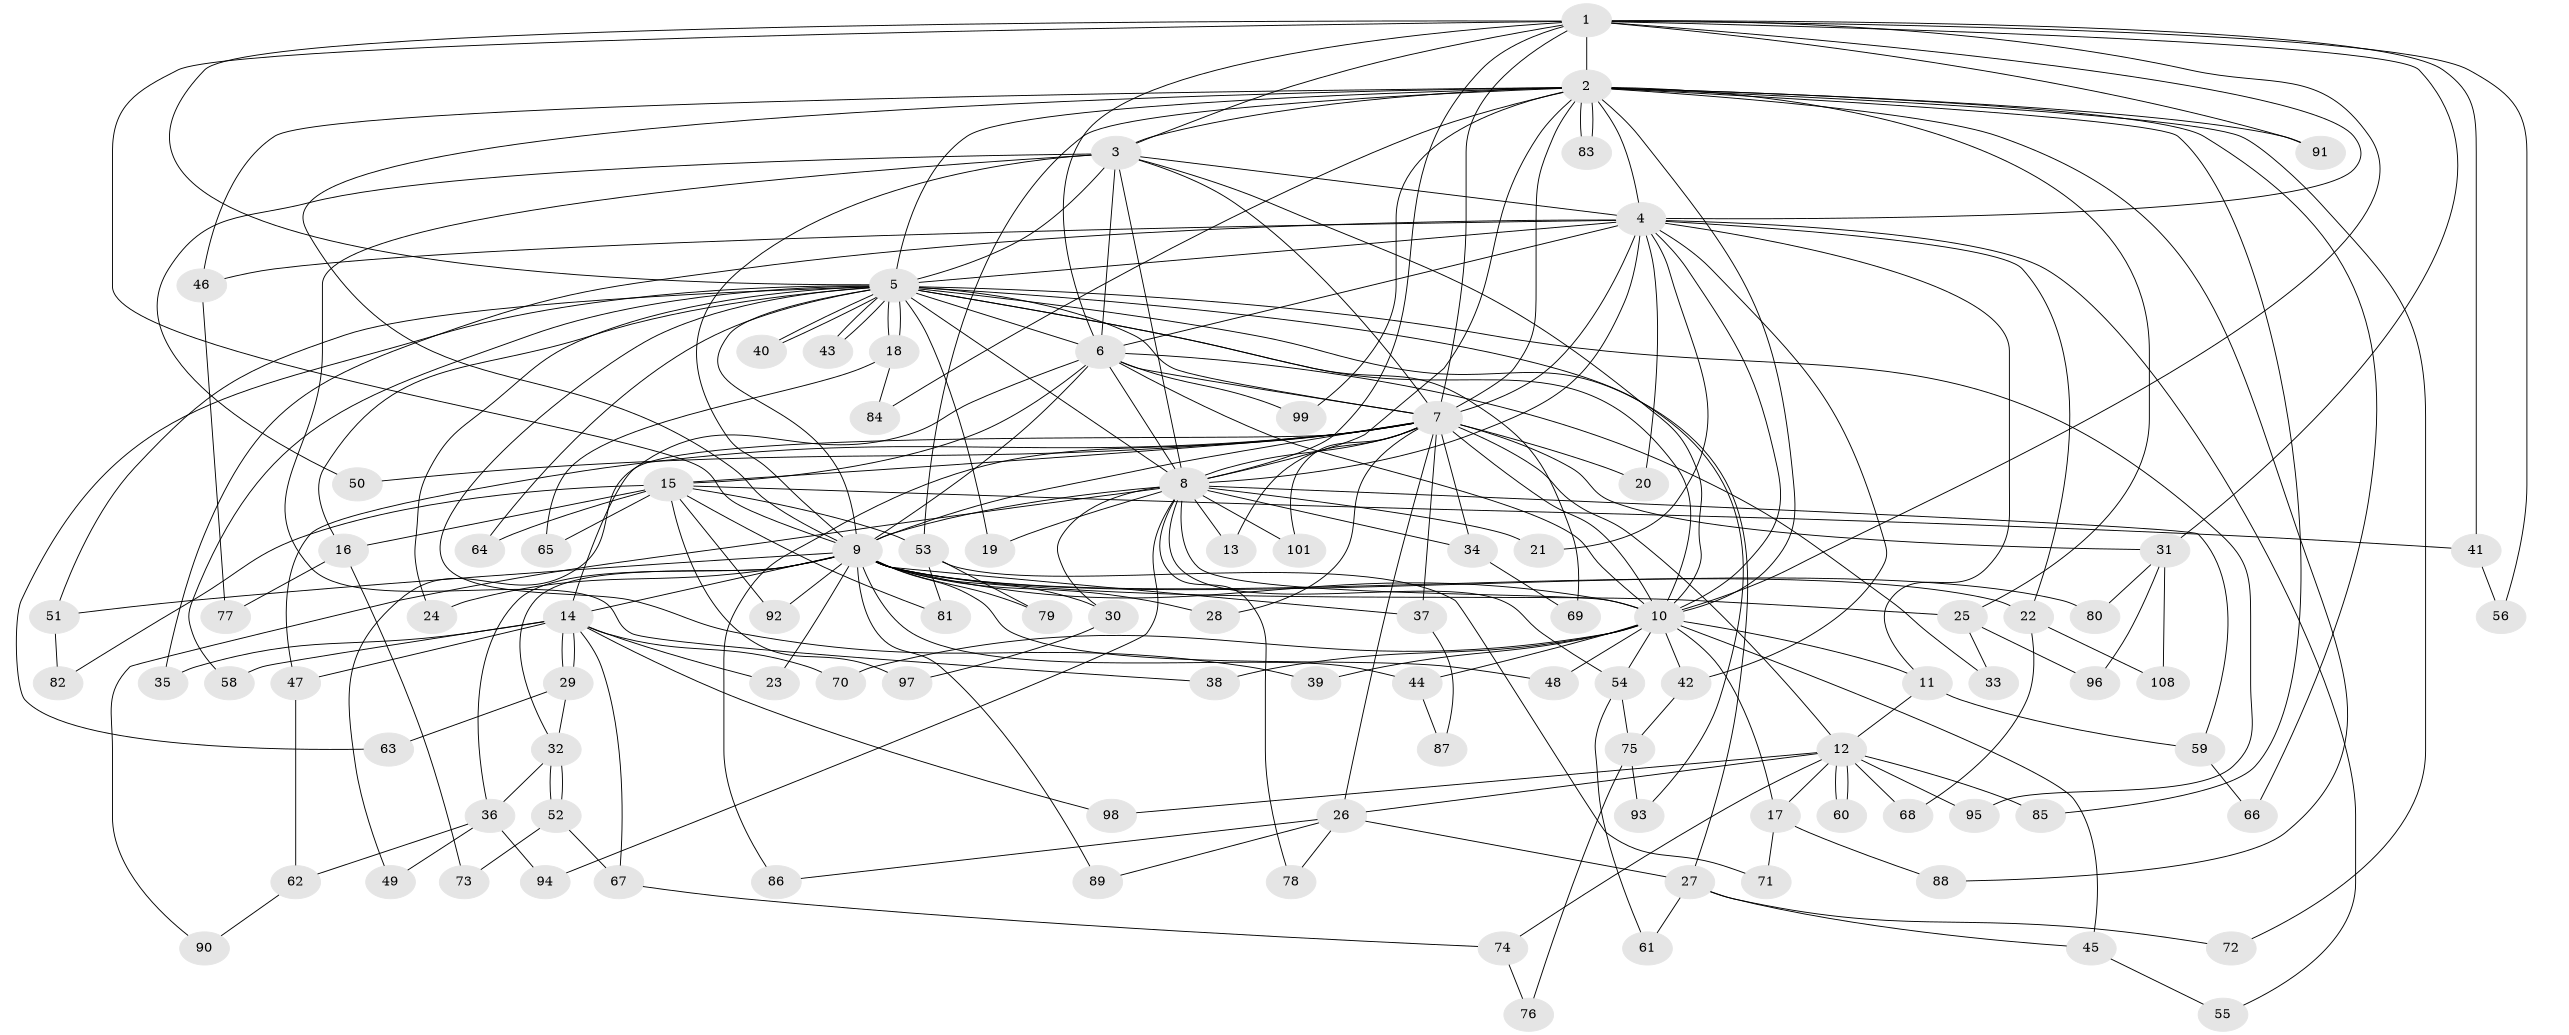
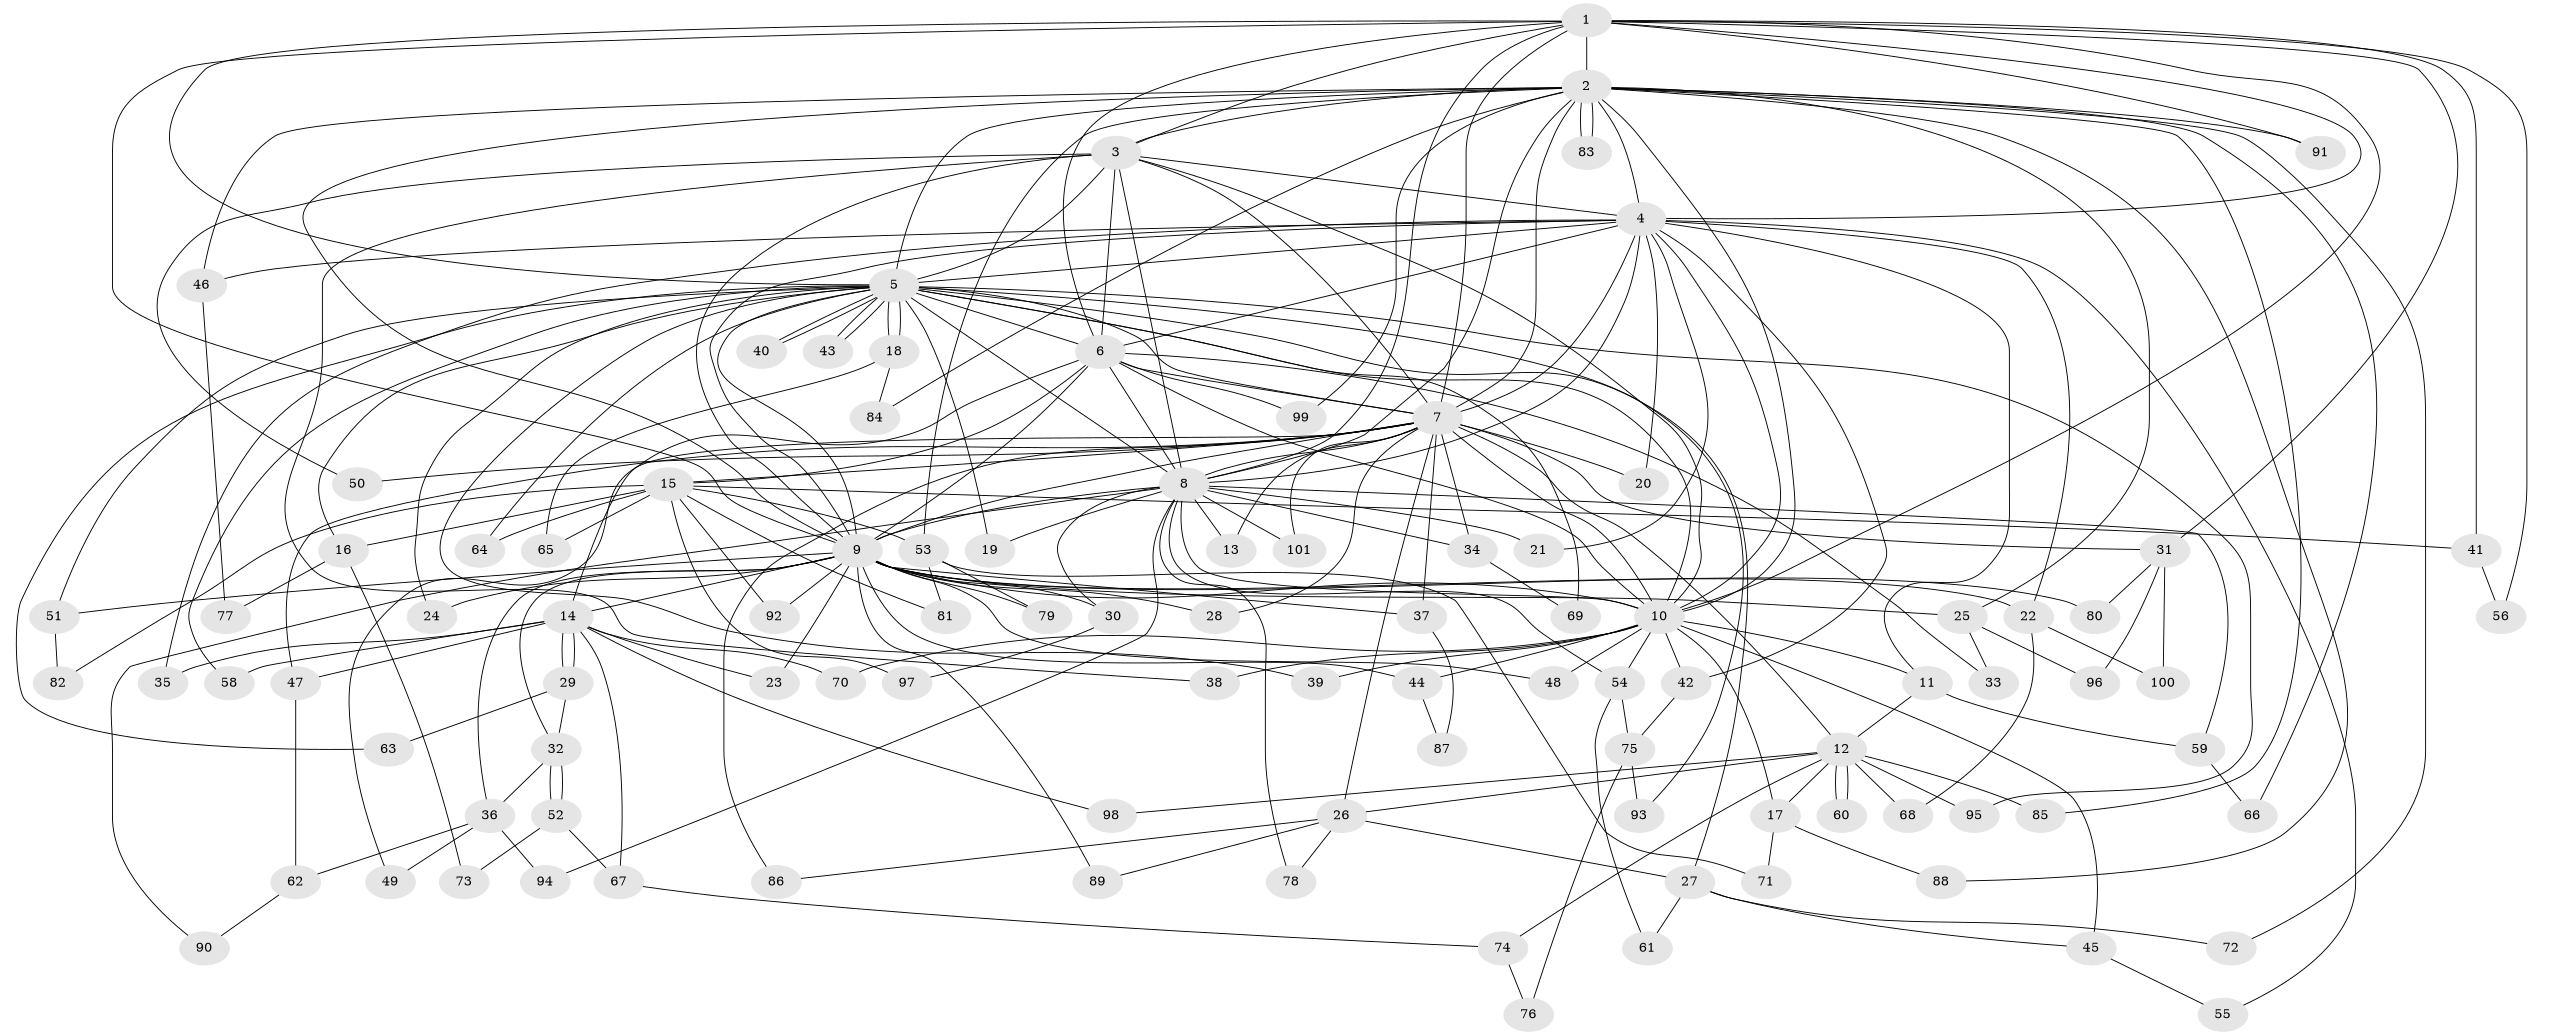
none -> (969, 252)
(2163, 683) -> (2163, 683)
